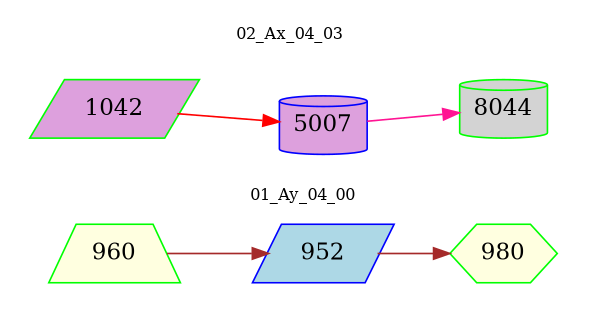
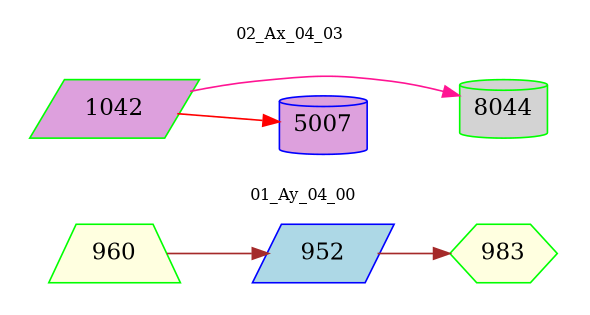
(405, 118) -> (317, 76)
(504, 254) -> (504, 254)
